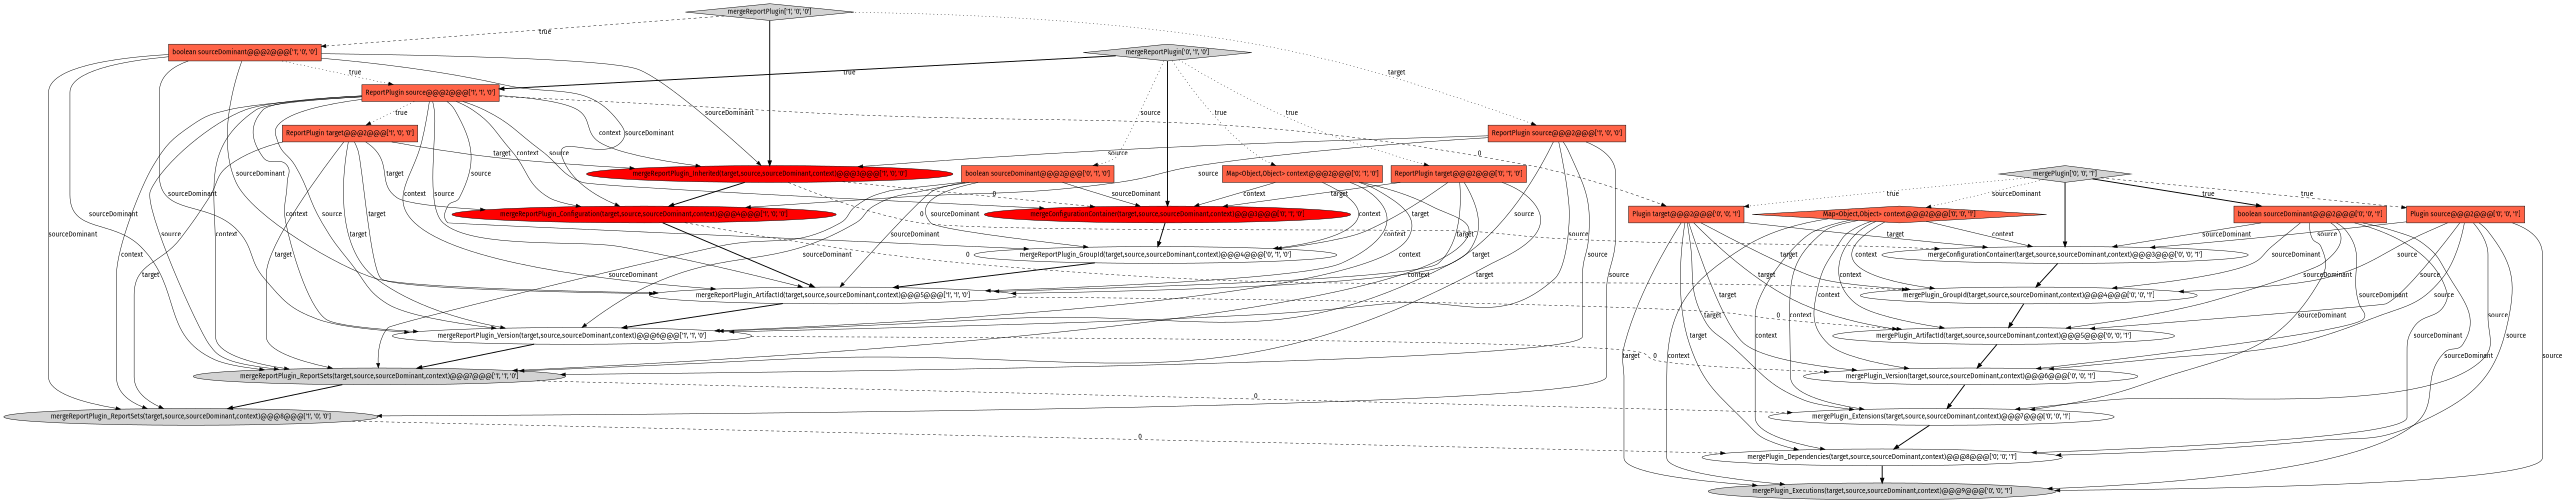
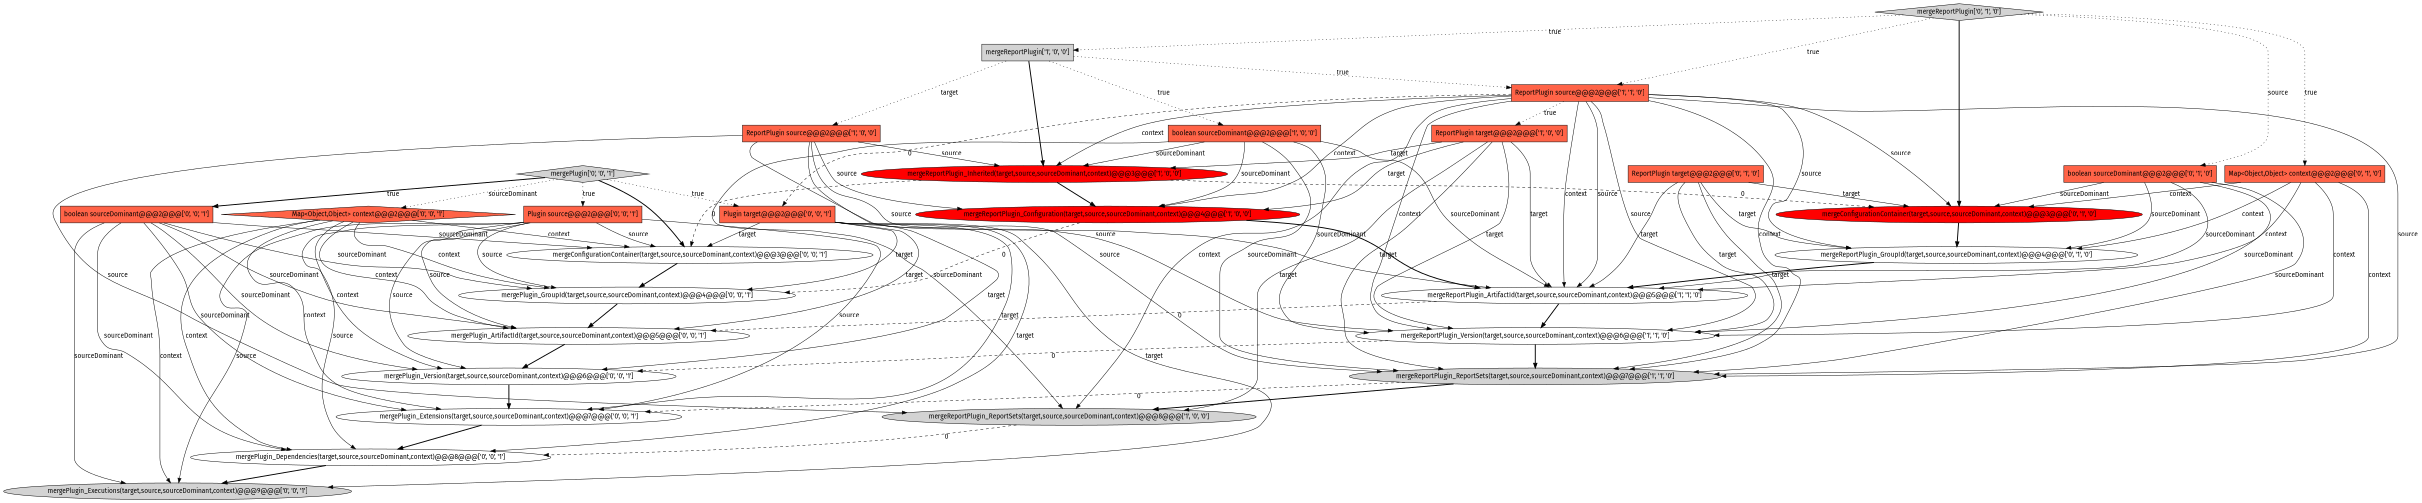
(770, 12) -> (1028, 53)
(525, 31) -> (1134, 92)
(335, 72) -> (1290, 72)
(810, 72) -> (1778, 51)
(1297, 122) -> (1491, 32)
(2251, 192) -> (583, 192)
